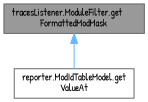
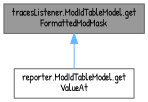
(74, 19) -> (74, 19)
